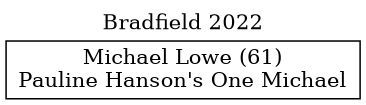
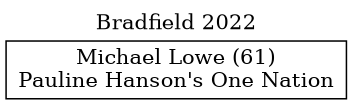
(183, 70) -> (176, 70)
